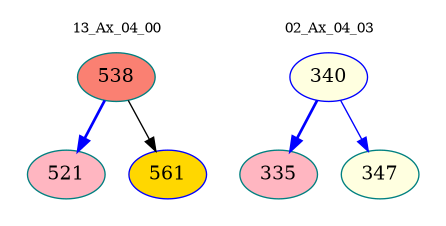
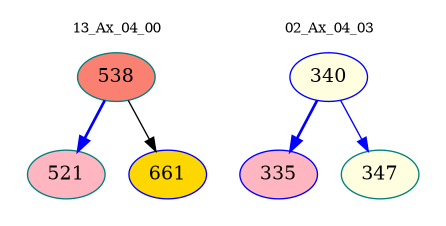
(168, 175) -> (168, 175)
(279, 175) -> (279, 175)
